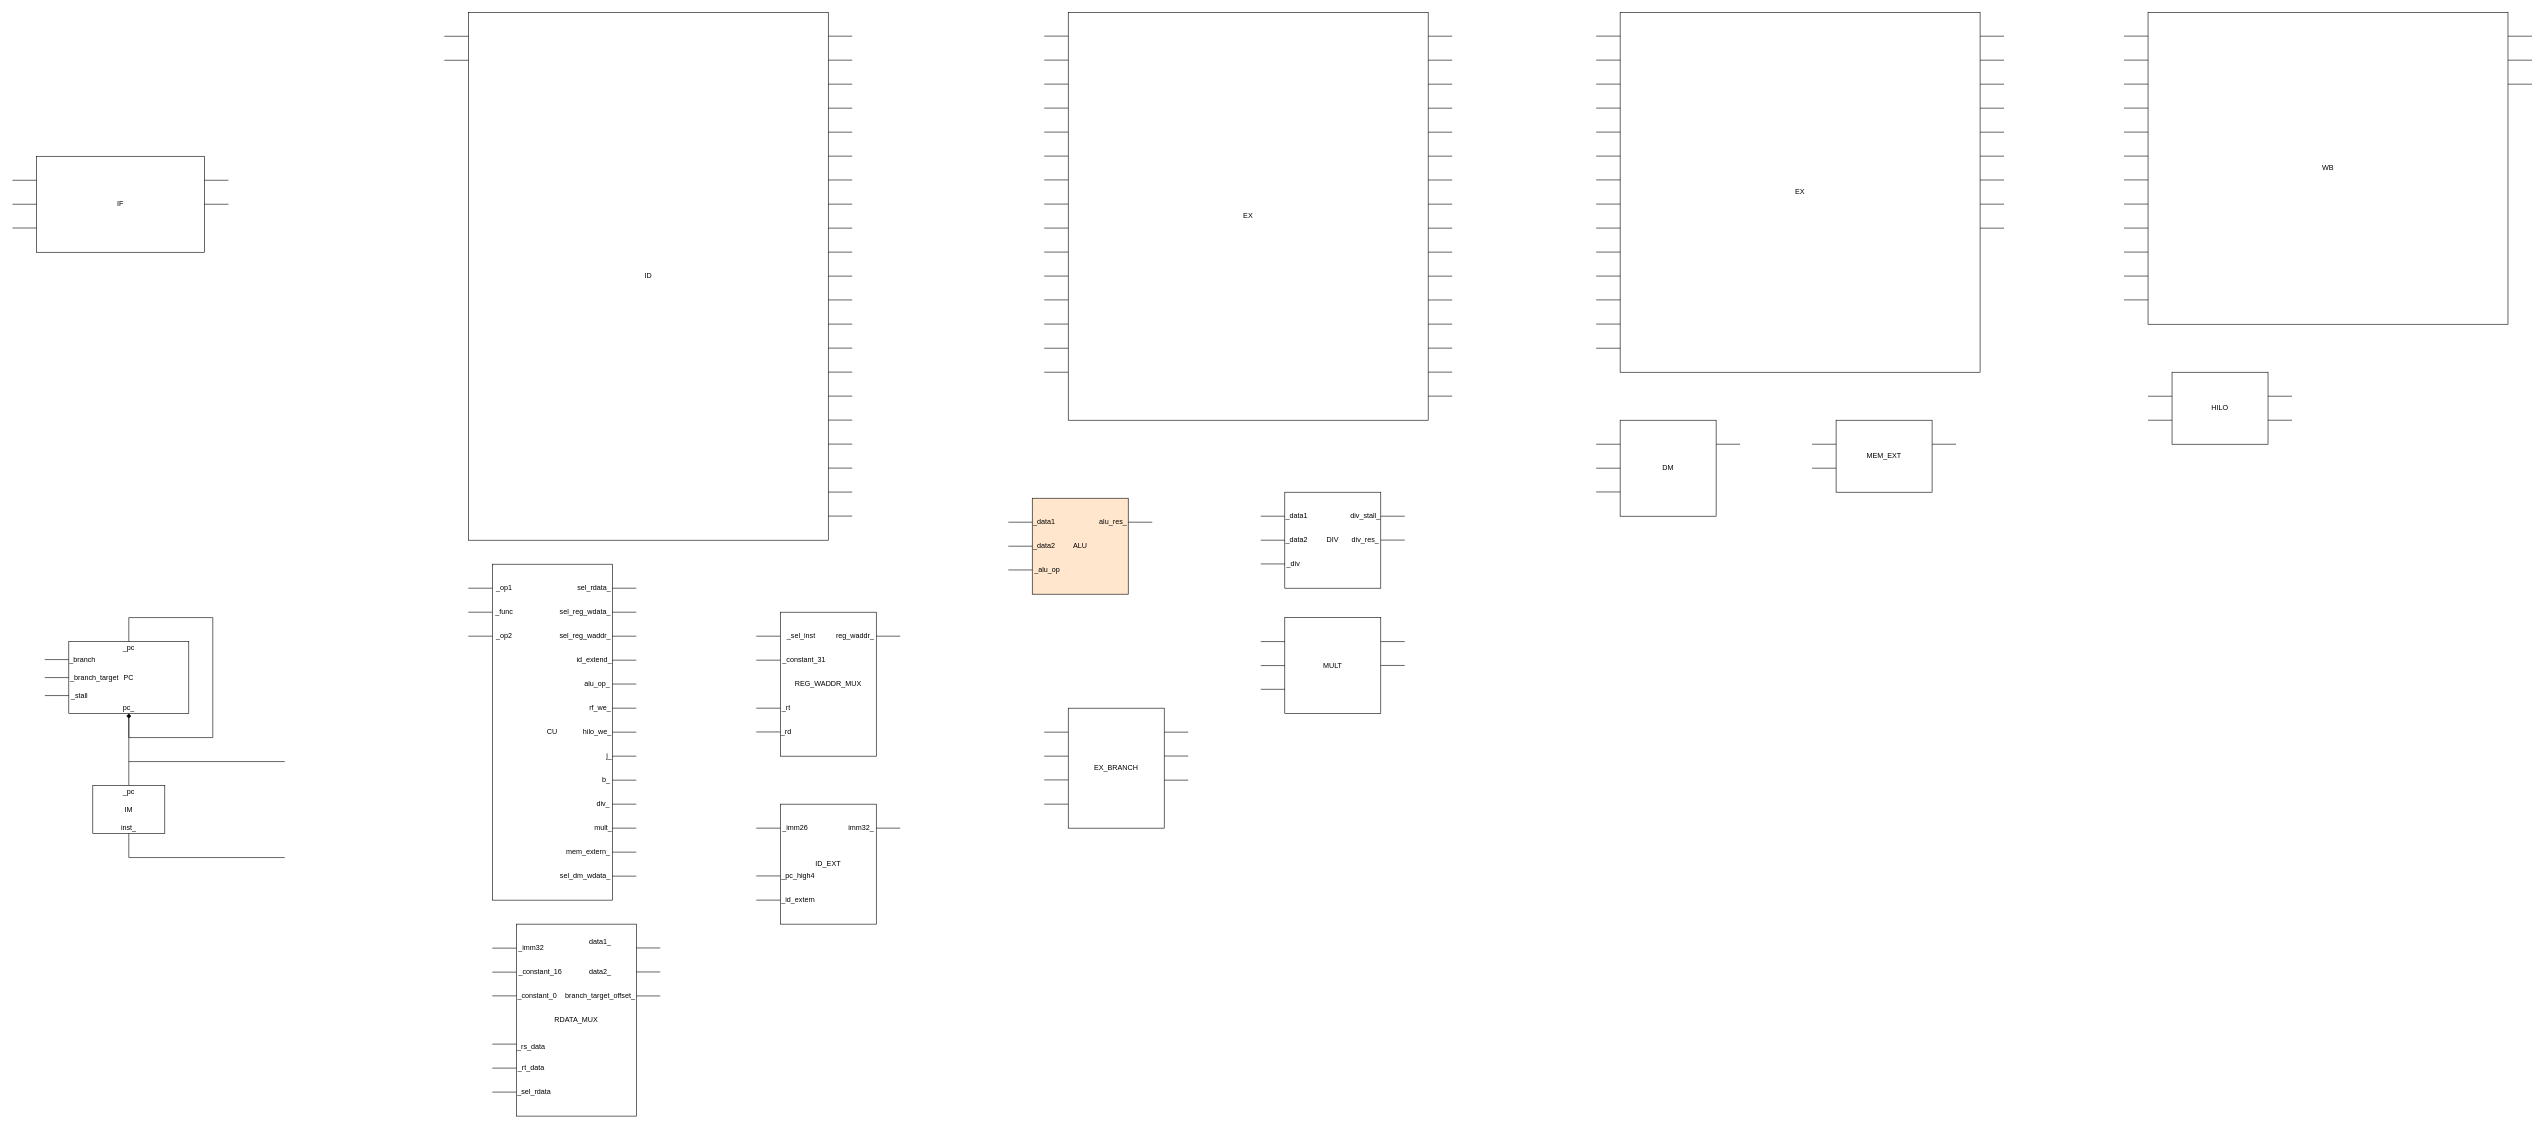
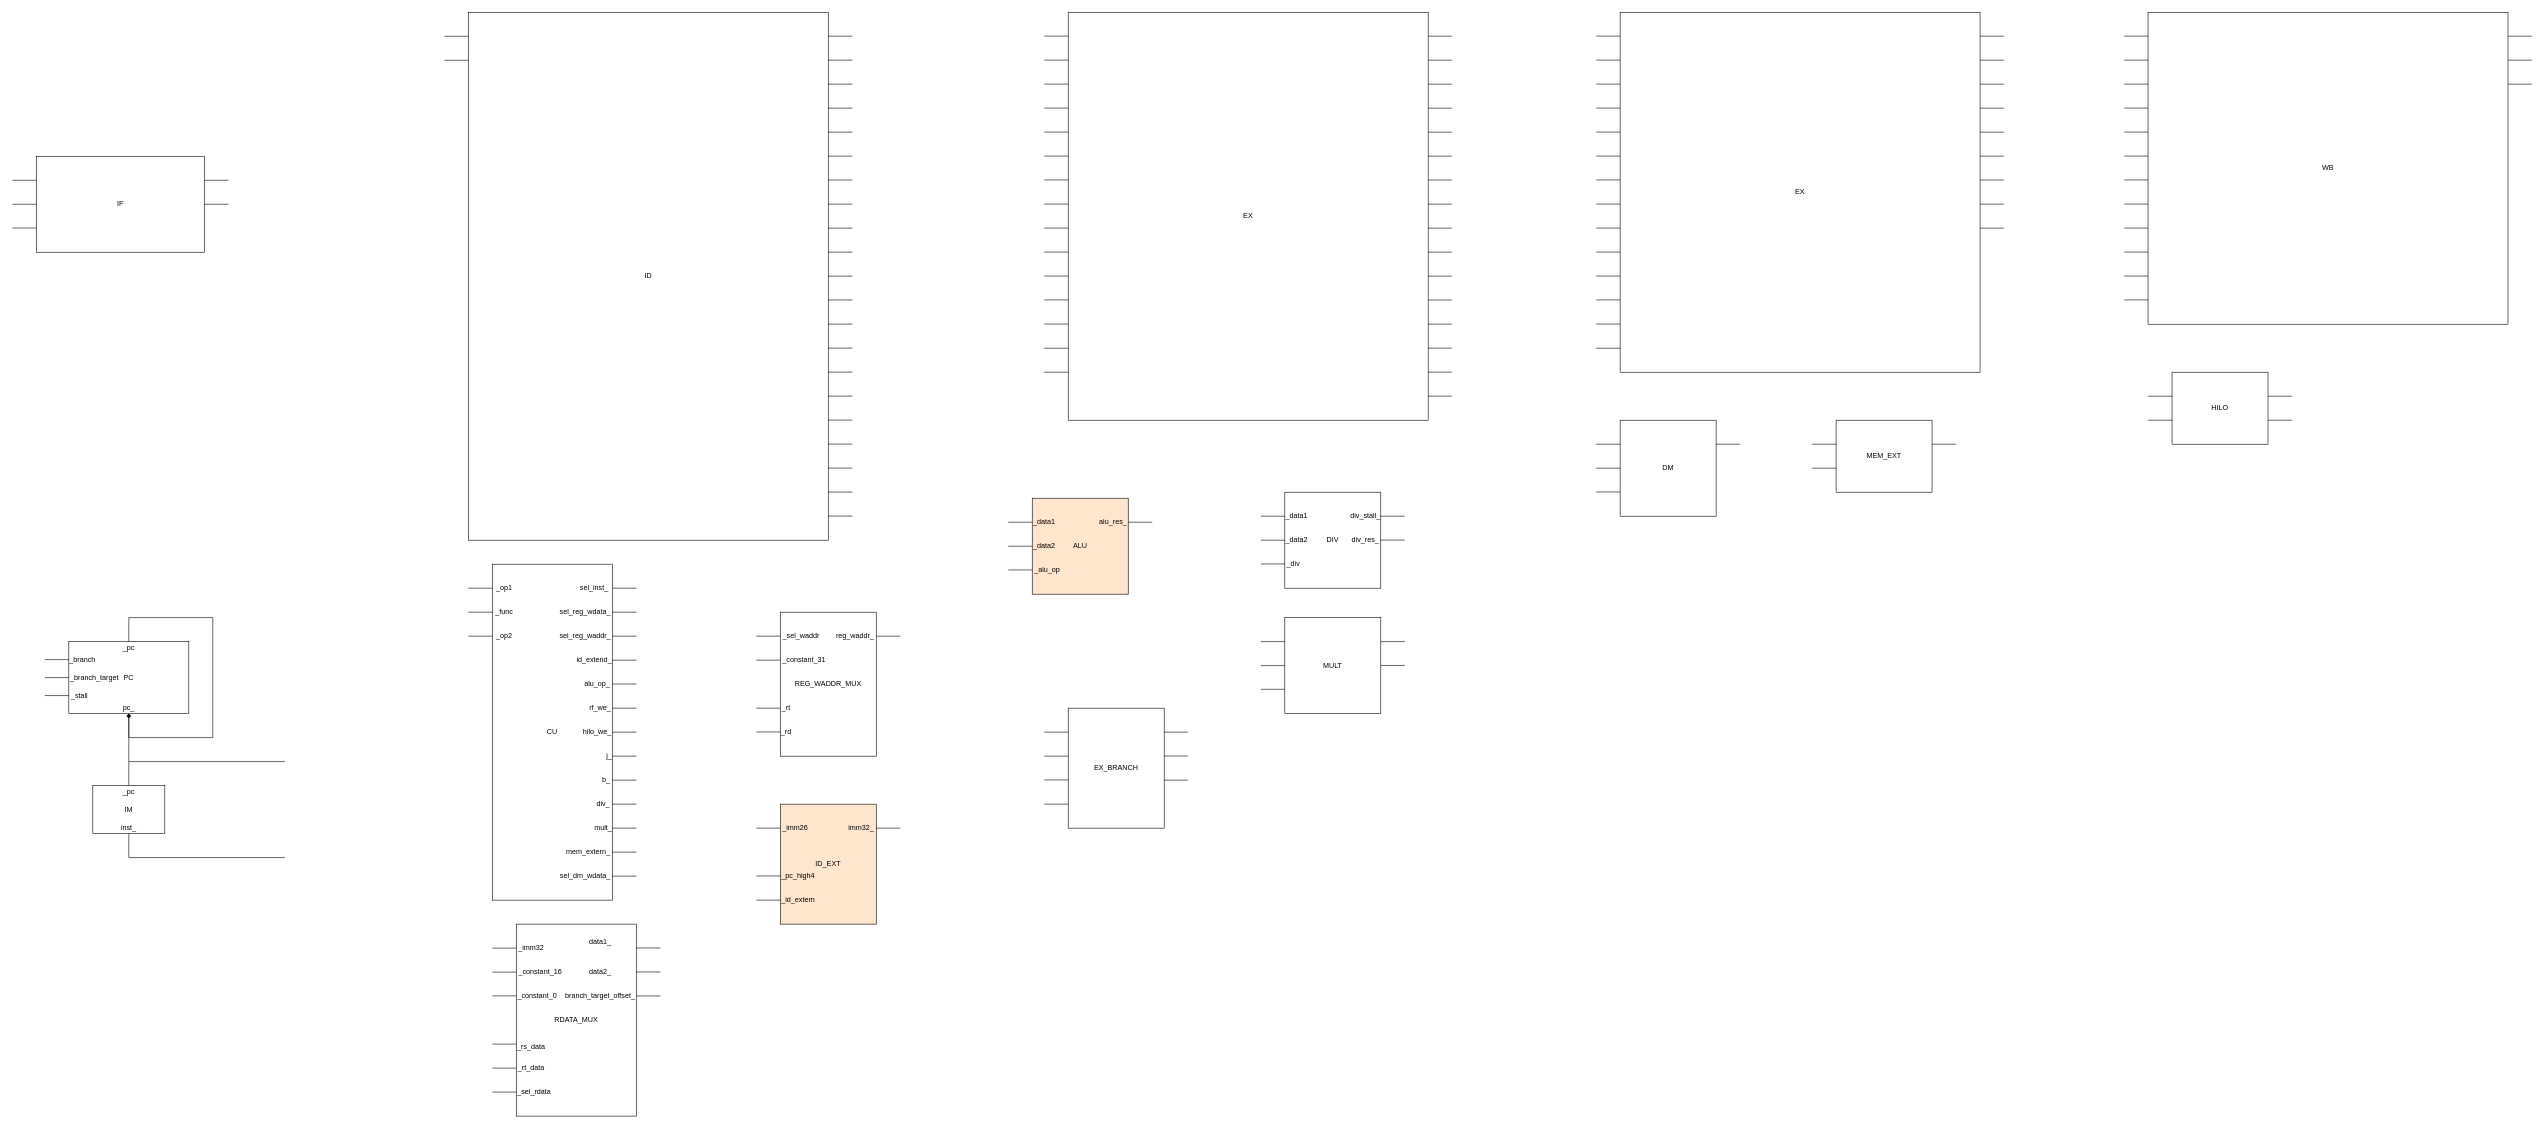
(594, 588) -> (594, 588)
(801, 636) -> (801, 636)
(828, 864) -> (828, 864)
